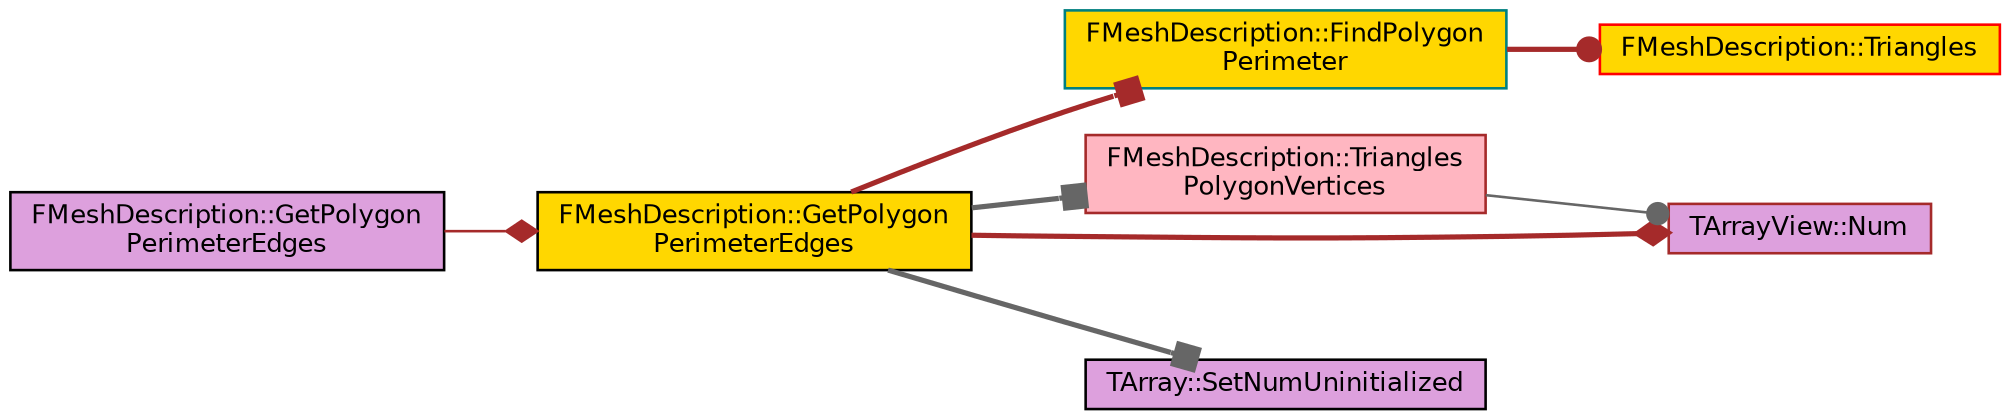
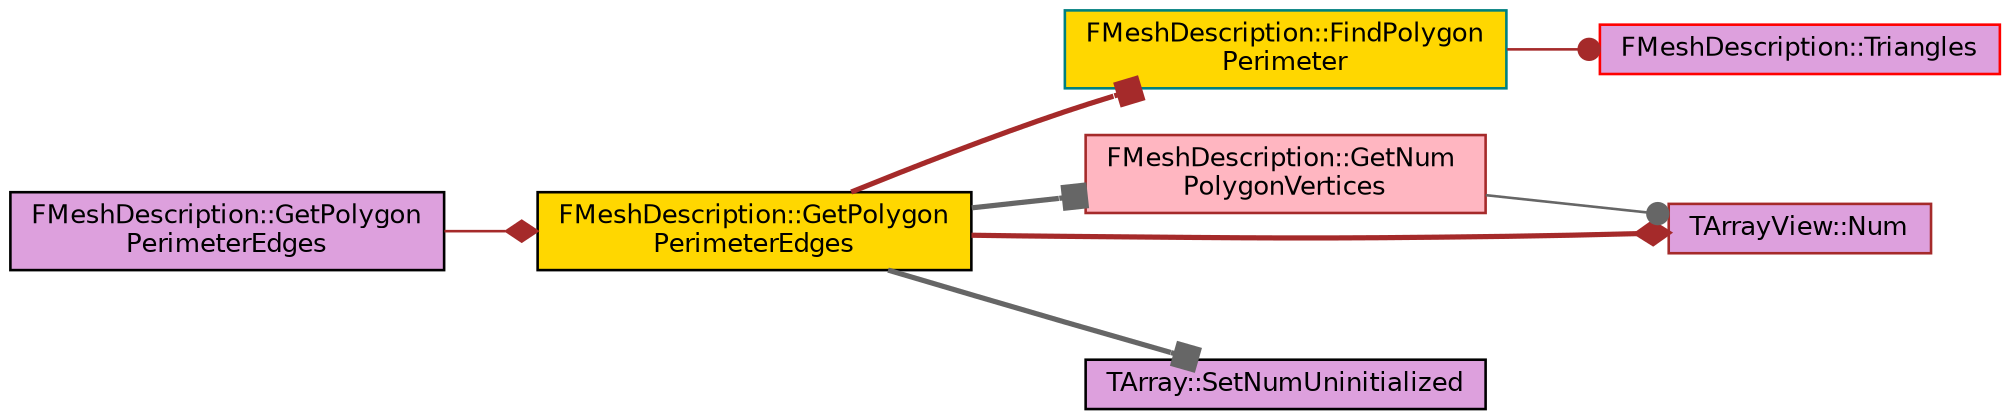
(1543, 49) -> (1543, 49)
(1800, 49) -> (1800, 49)
(1286, 174) -> (1286, 174)
